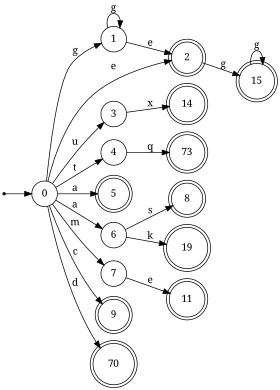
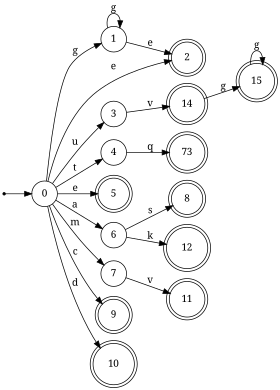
(218, 68) -> (218, 94)
(150, 104) -> (150, 104)
(75, 188) -> (75, 188)
(187, 248) -> (187, 248)
(150, 280) -> (150, 280)
(114, 364) -> (114, 364)
